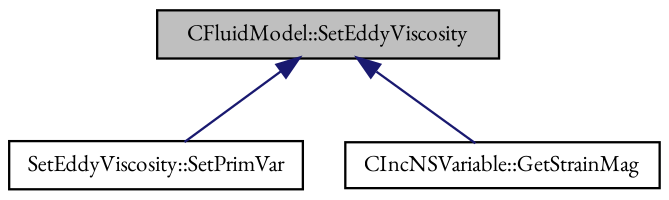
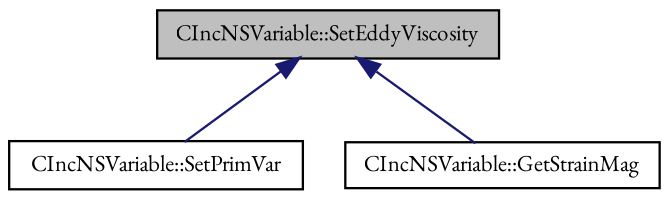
(328, 34) -> (328, 34)
(156, 165) -> (156, 165)
